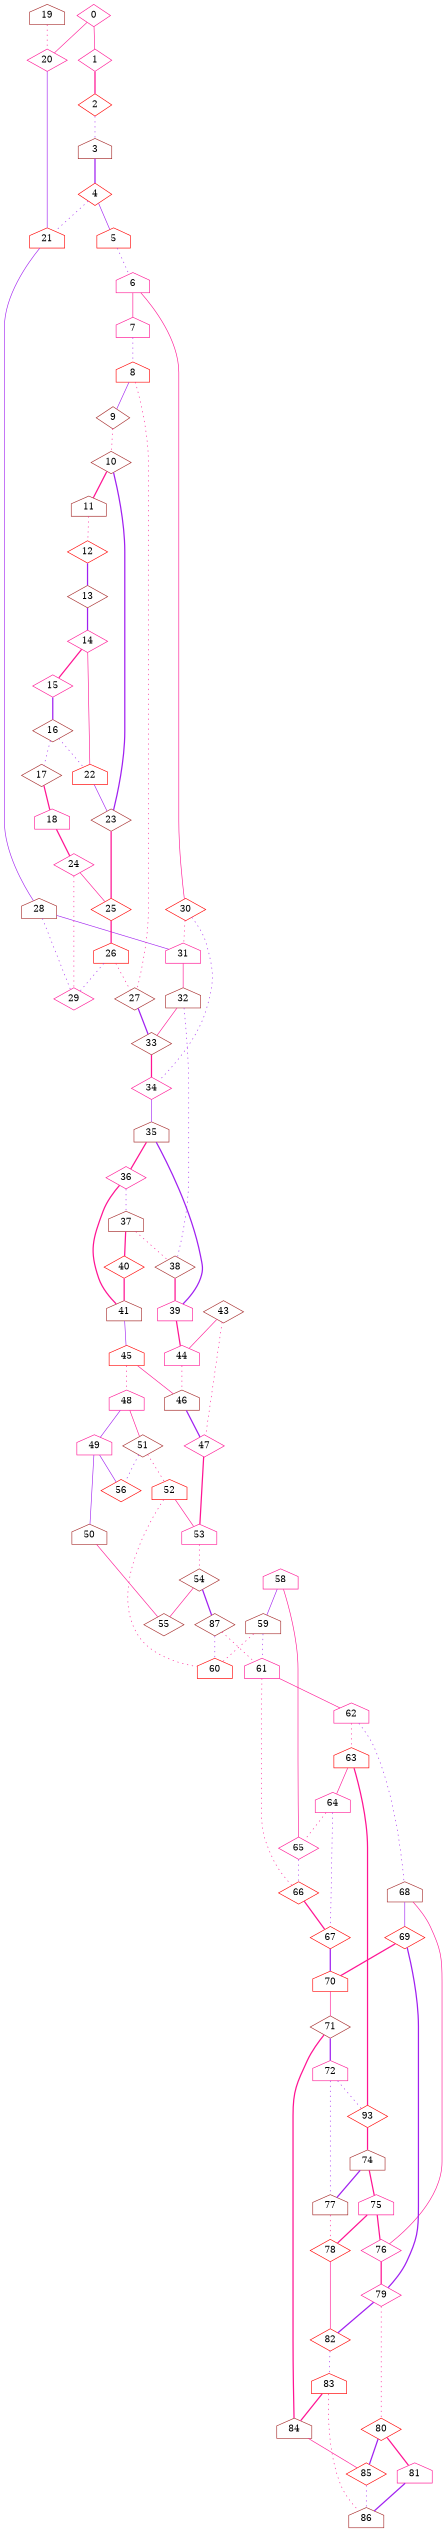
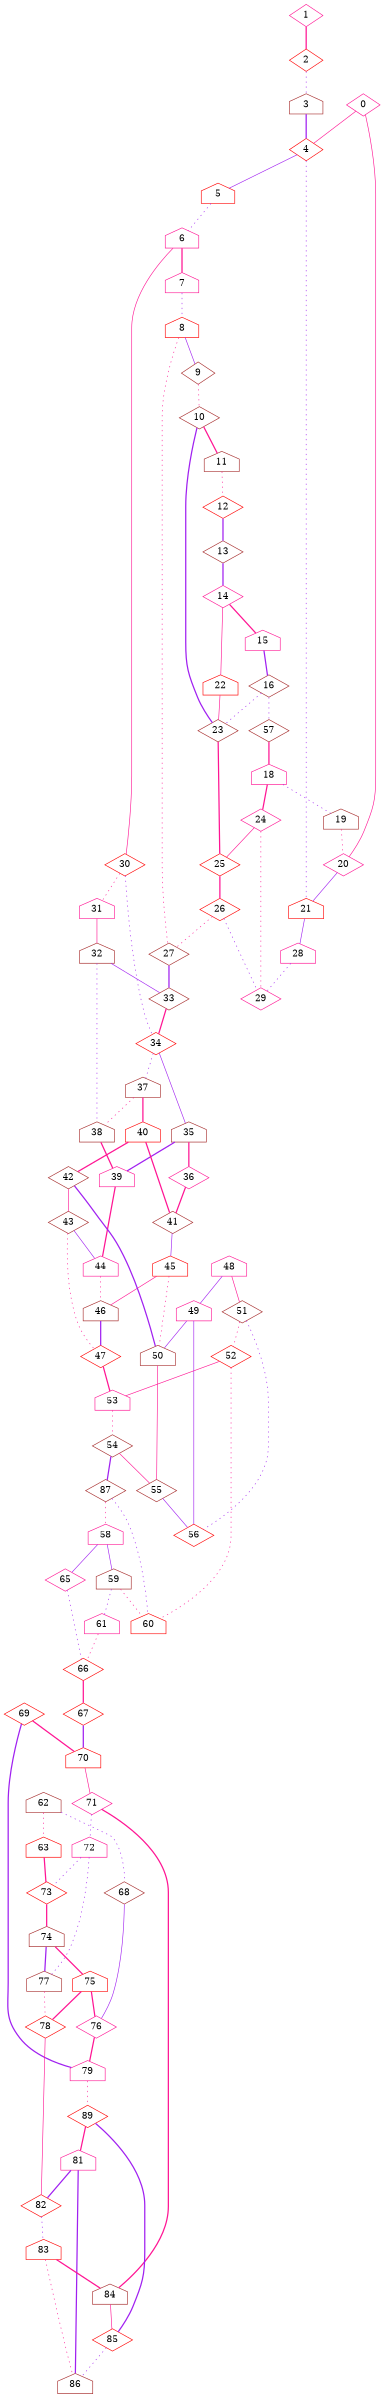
(94, 38) -> (335, 127)
(133, 305) -> (182, 260)
(53, 686) -> (263, 641)
(71, 753) -> (244, 708)
(42, 775) -> (269, 731)
(101, 798) -> (219, 708)
none -> (310, 801)
(39, 910) -> (298, 954)
(116, 933) -> none
(111, 954) -> (220, 910)
(167, 1022) -> (132, 976)
(151, 1088) -> (156, 1044)
none -> (68, 1178)
(126, 1200) -> (149, 1066)
(124, 1267) -> (143, 1133)
(175, 1267) -> (97, 1133)
(124, 1312) -> (173, 1222)
(203, 1334) -> (84, 1245)
(127, 1378) -> (164, 1311)
(204, 1446) -> (101, 1357)
(169, 1491) -> (231, 1357)
none -> (175, 1513)
(236, 1645) -> (106, 1513)
(310, 1693) -> none
(298, 1712) -> (85, 1558)
(351, 1714) -> (44, 1804)
(333, 1804) -> none
(405, 1893) -> (124, 1893)
(405, 1914) -> none
(330, 2027) -> (92, 1804)
(330, 2049) -> (91, 1822)
(442, 2078) -> (120, 1963)
(368, 2116) -> (47, 1893)
(376, 2206) -> (90, 1982)
(381, 2295) -> (88, 2072)
(356, 2318) -> (59, 2184)
(381, 2429) -> (88, 2116)
